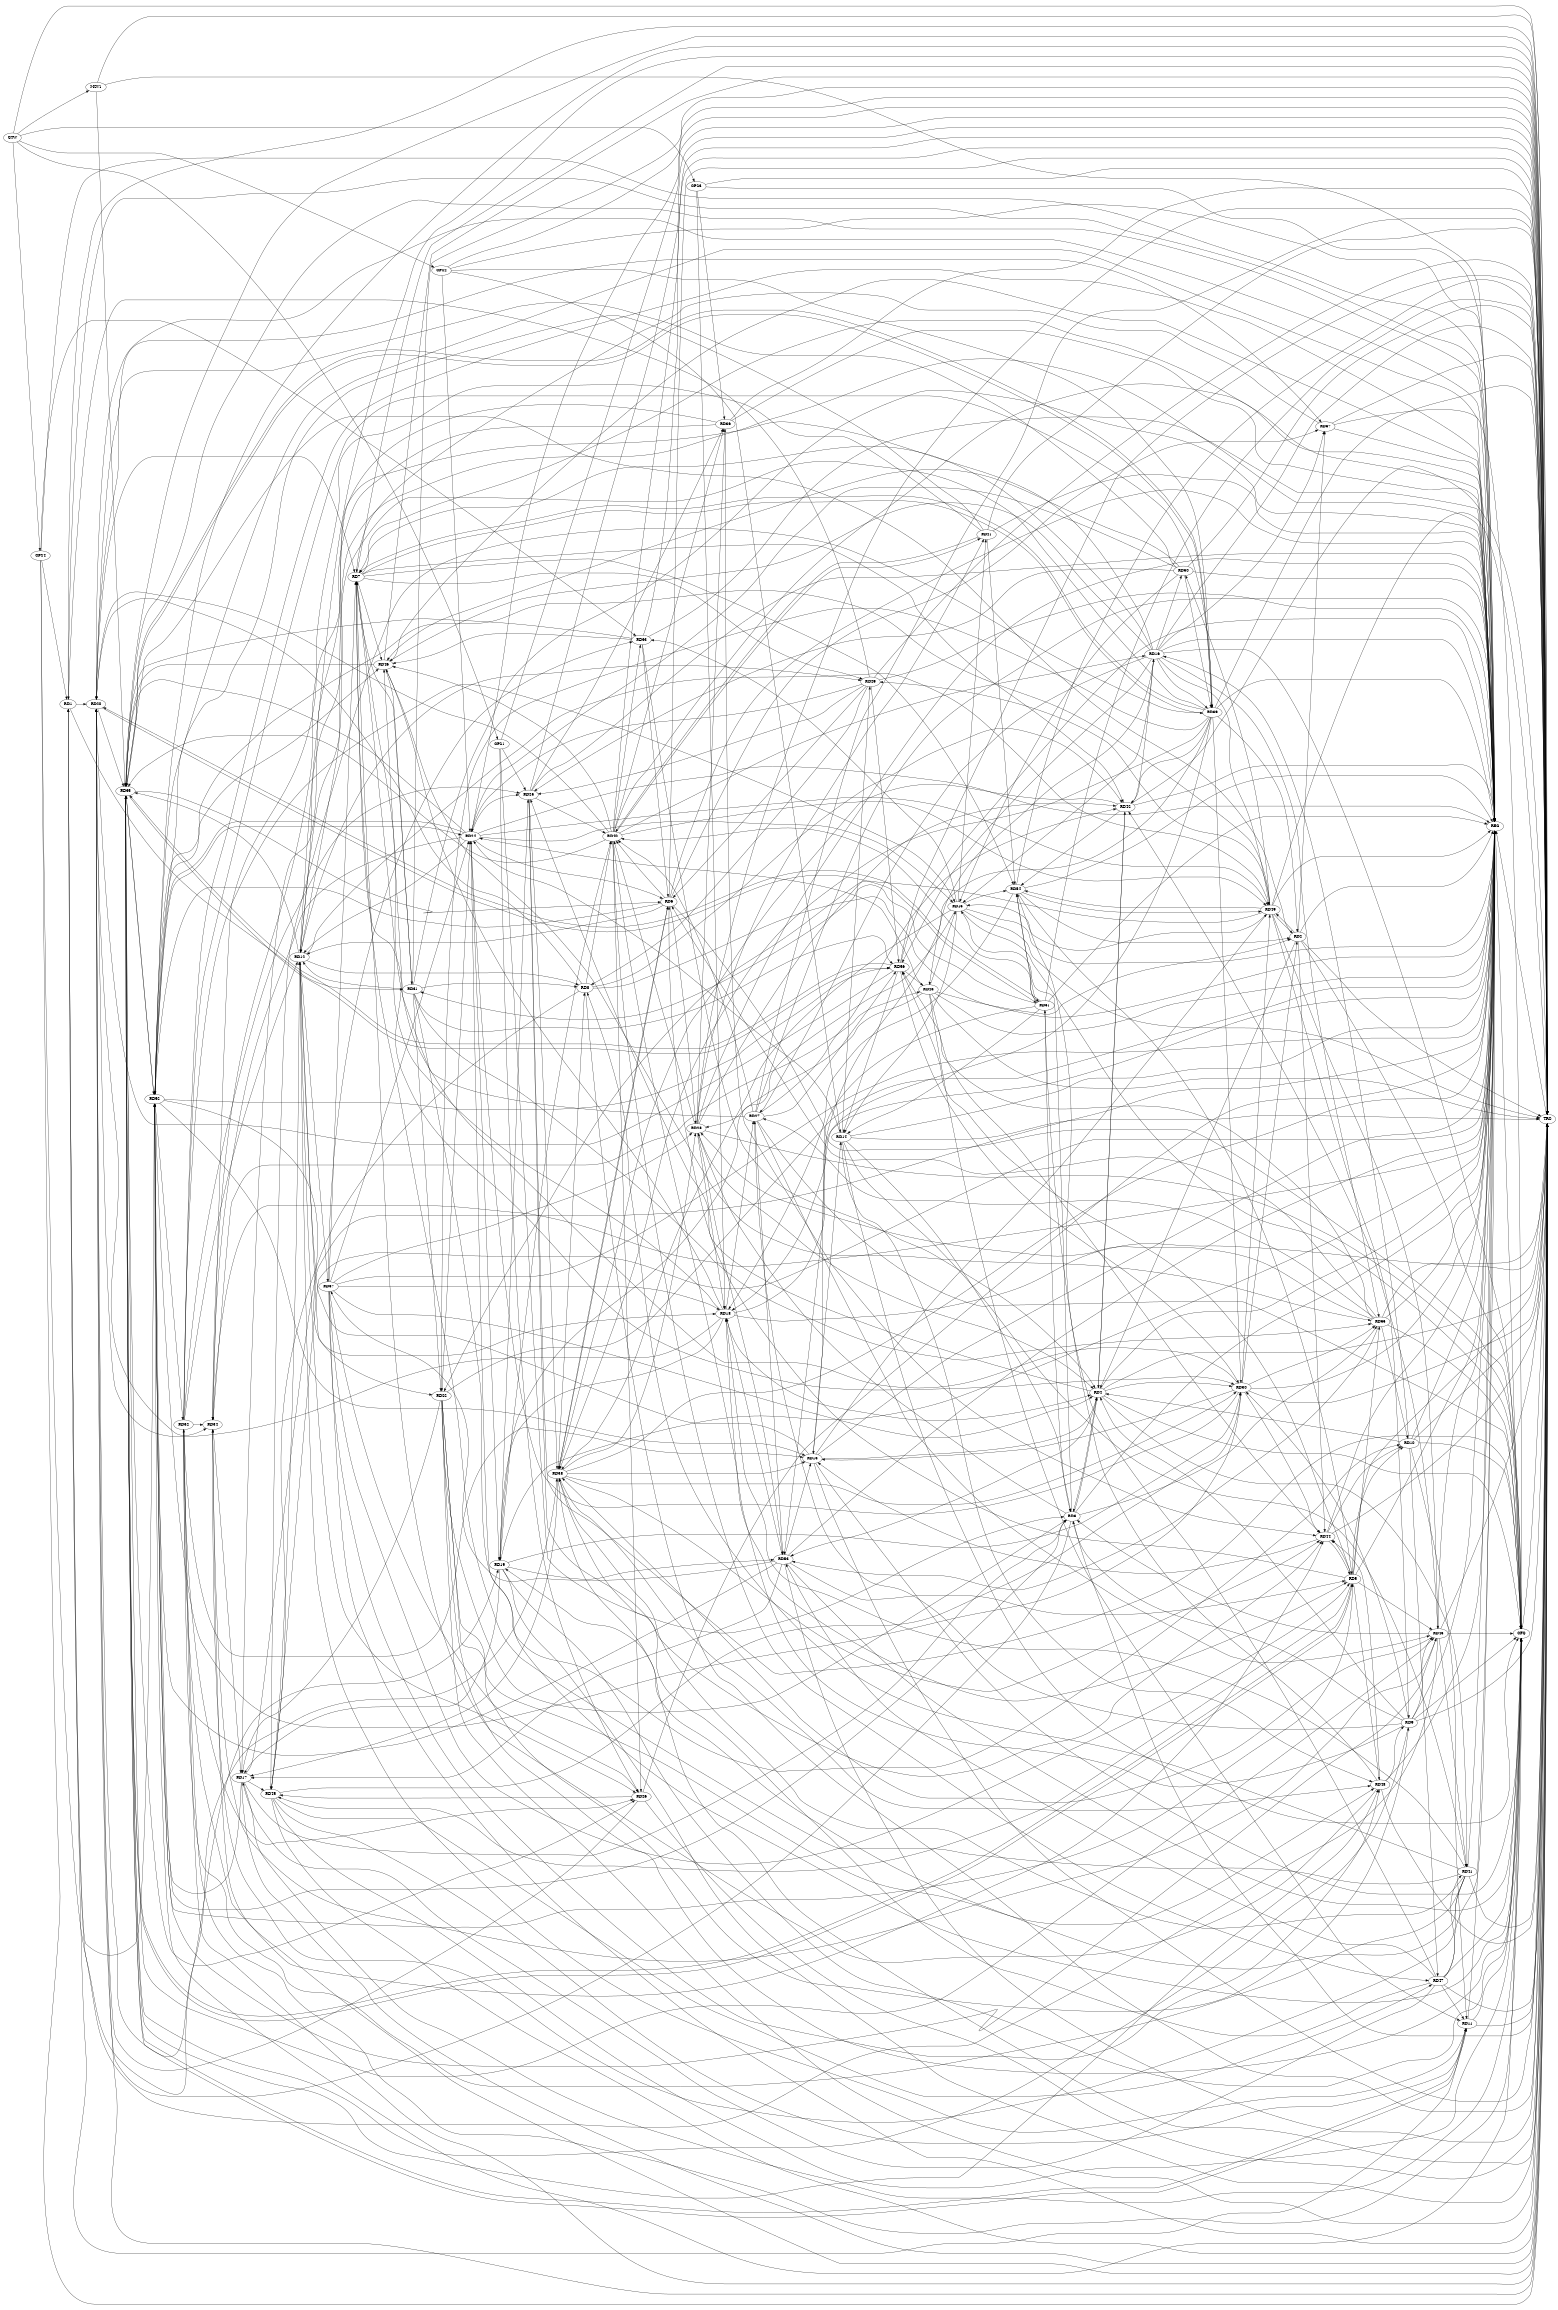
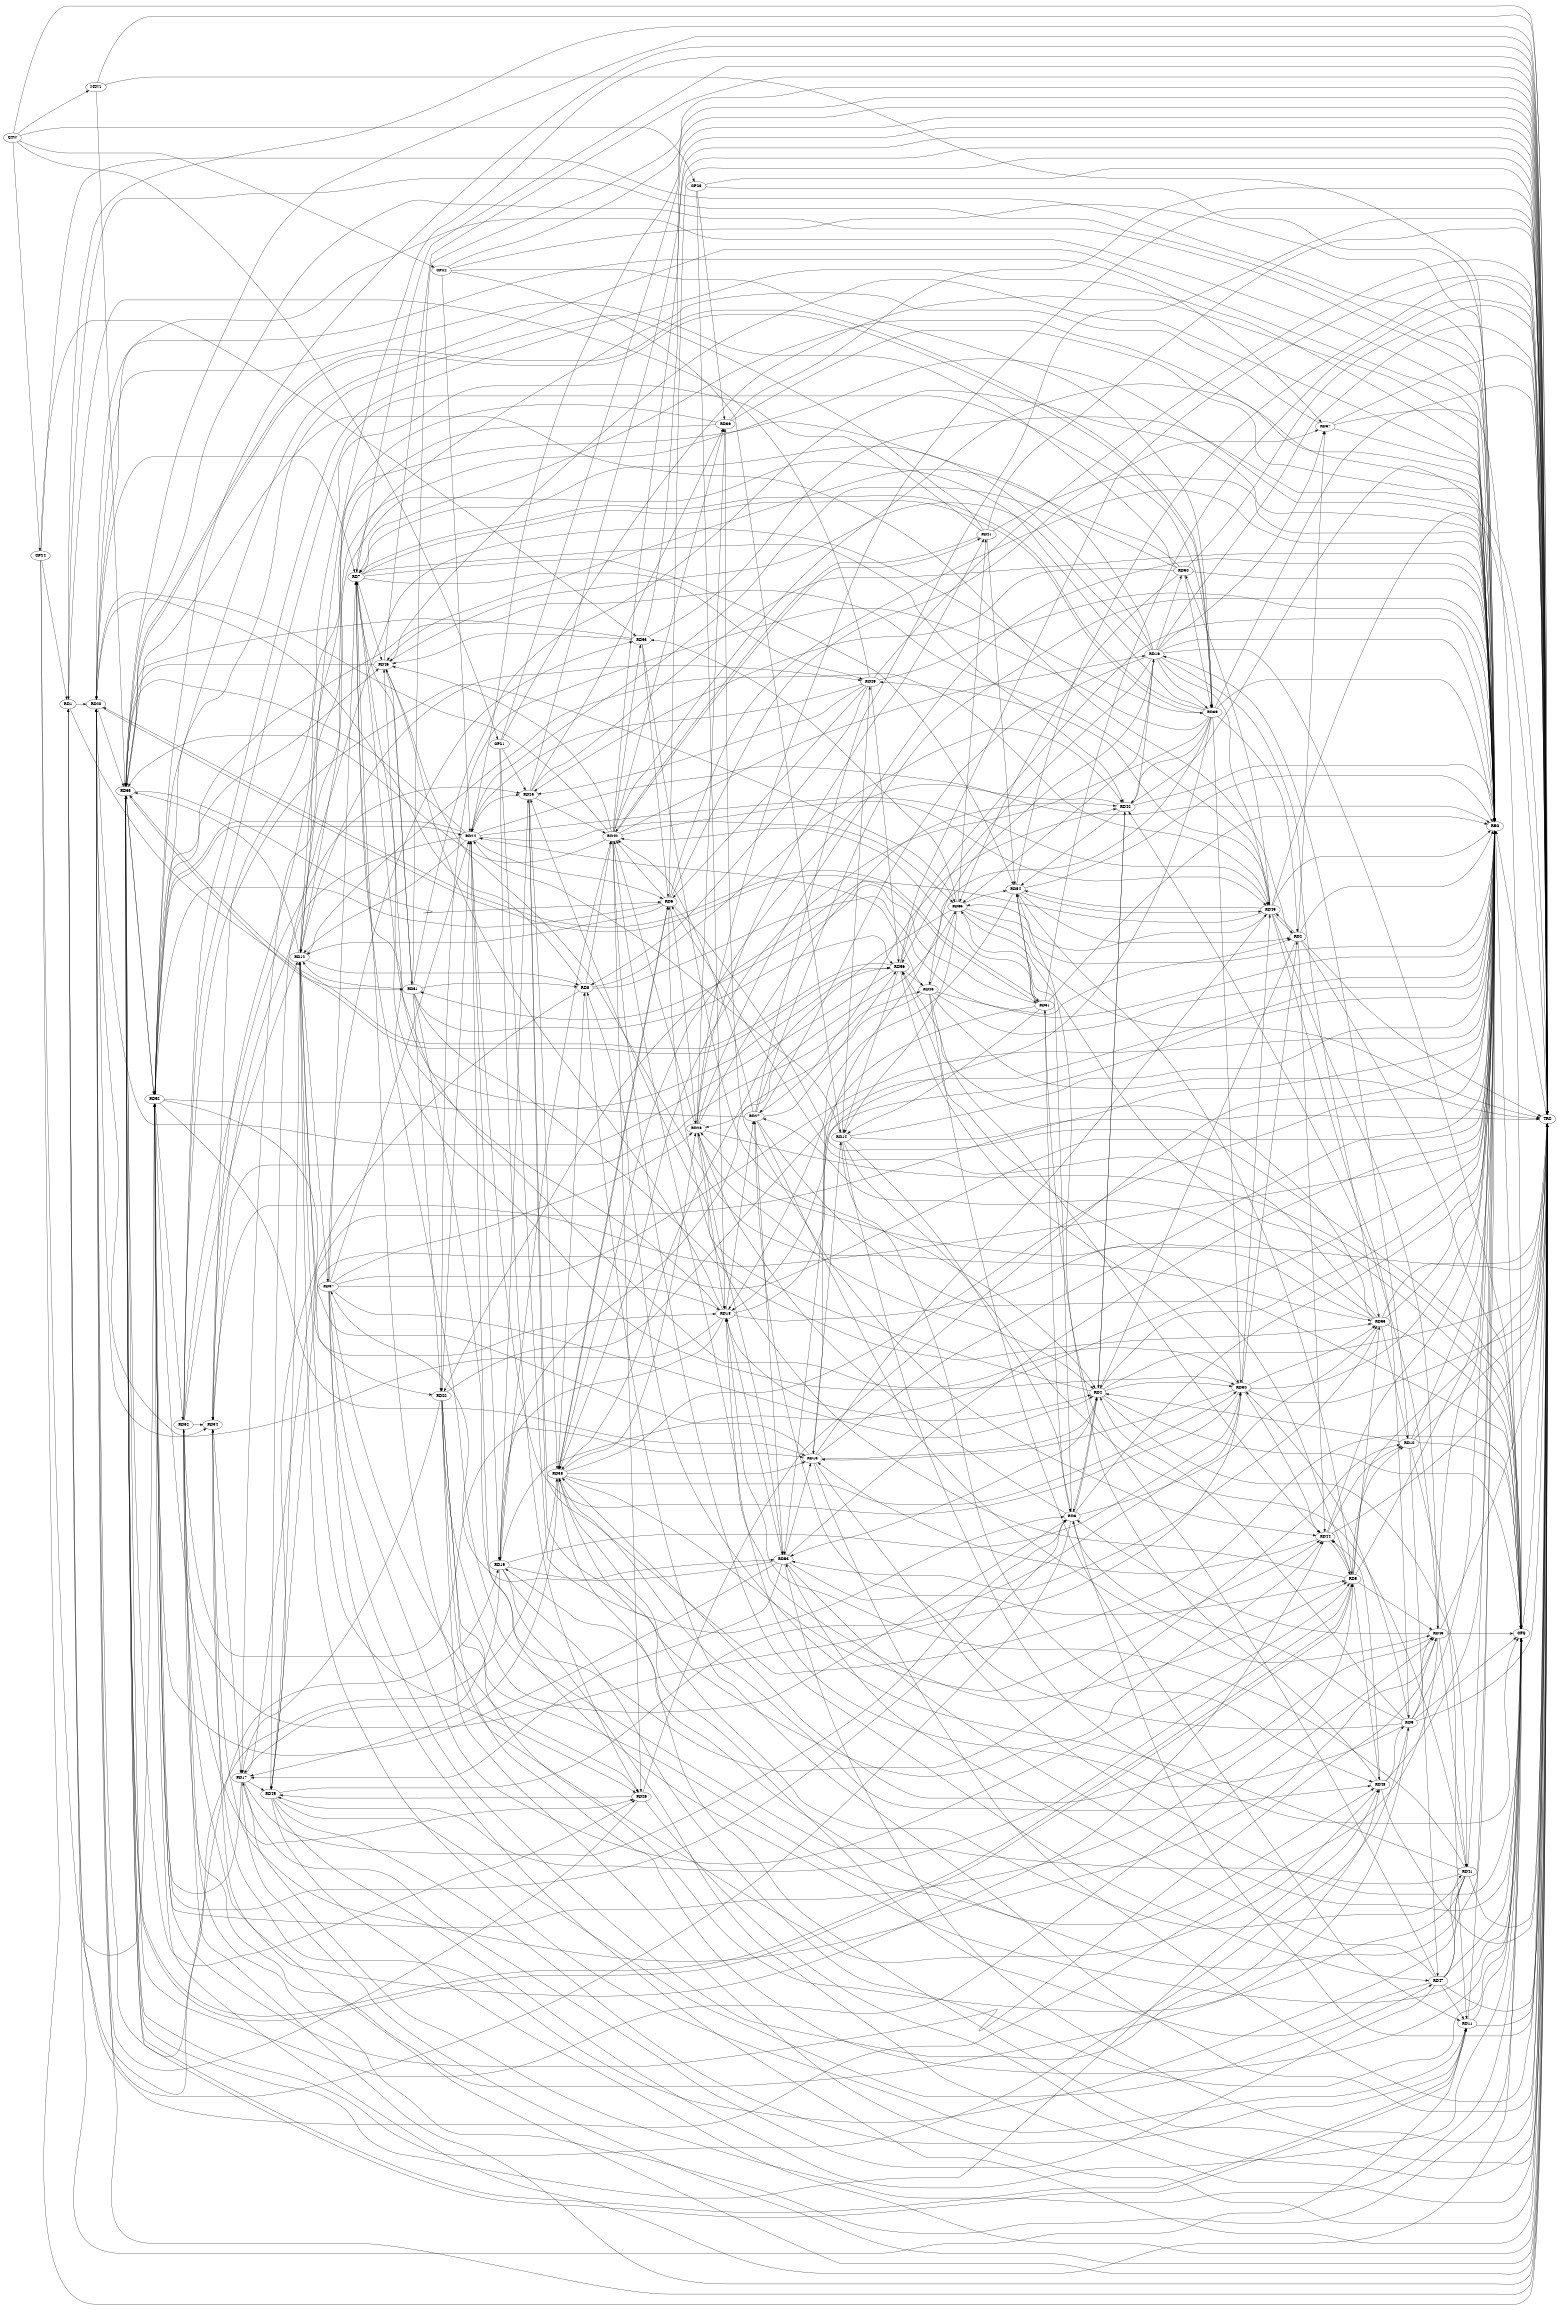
none -> (1095, 300)
(957, 907) -> (957, 907)
